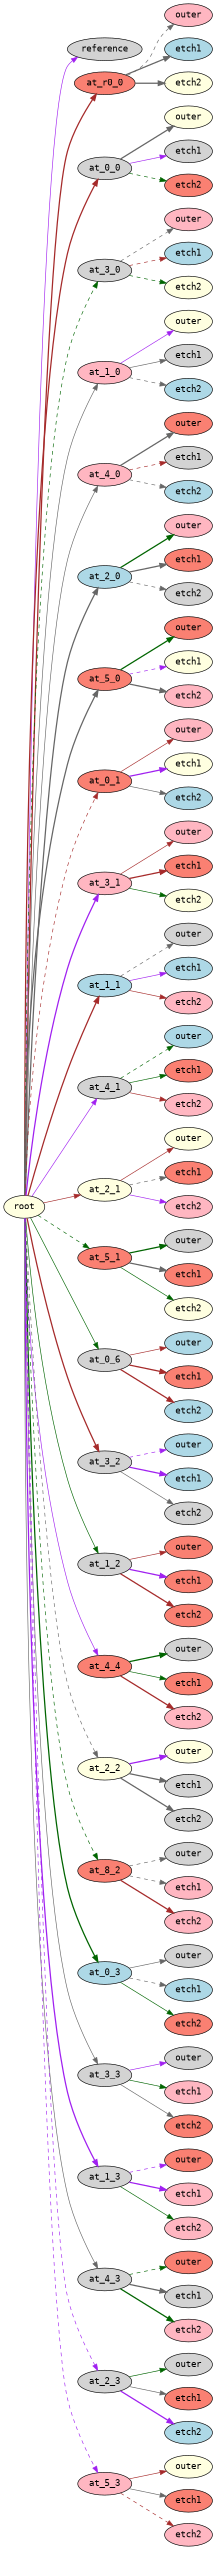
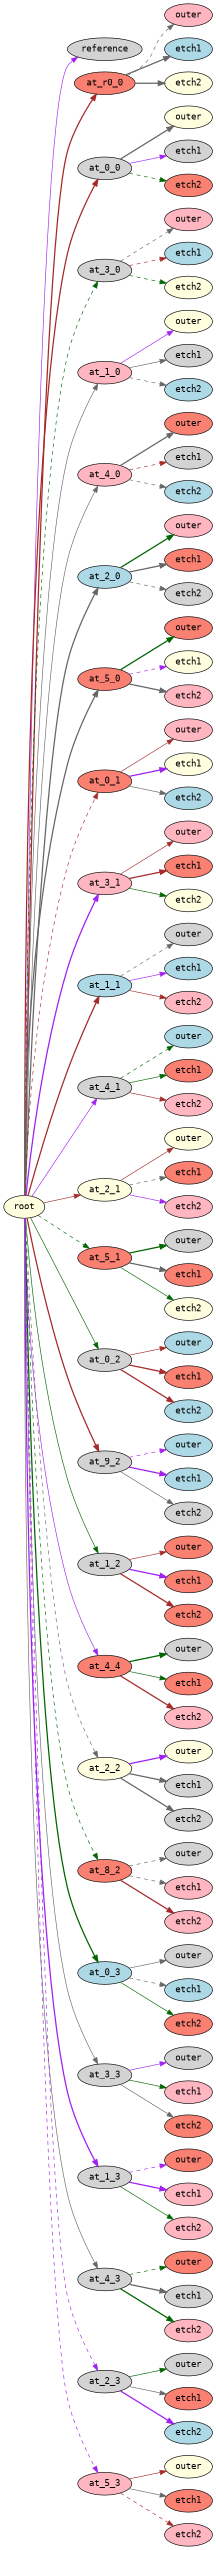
(105, 1360) -> (105, 1360)
(105, 1462) -> (105, 1462)
